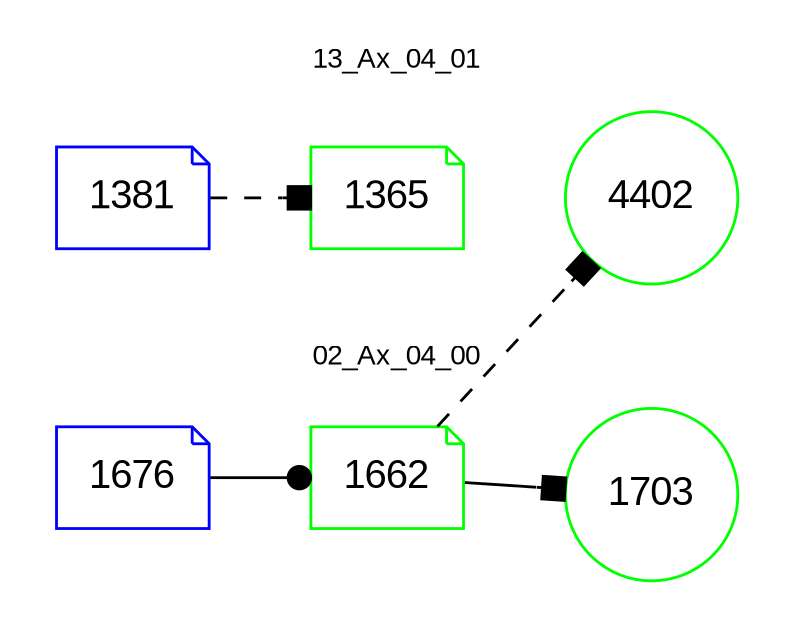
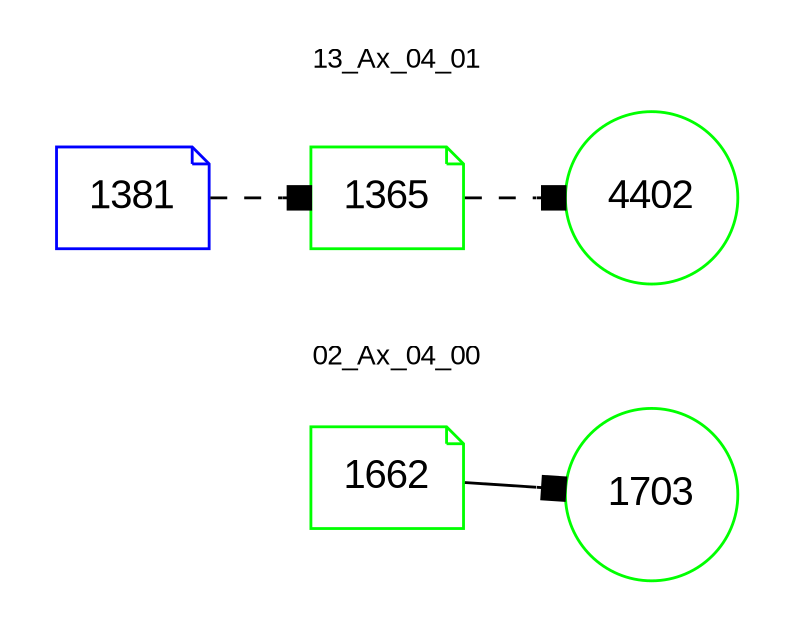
(504, 354) -> (501, 198)
(133, 478) -> none
